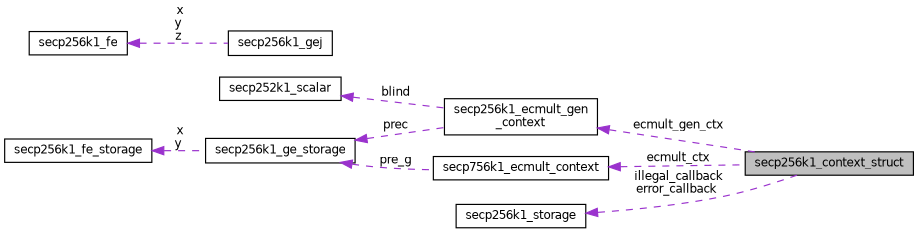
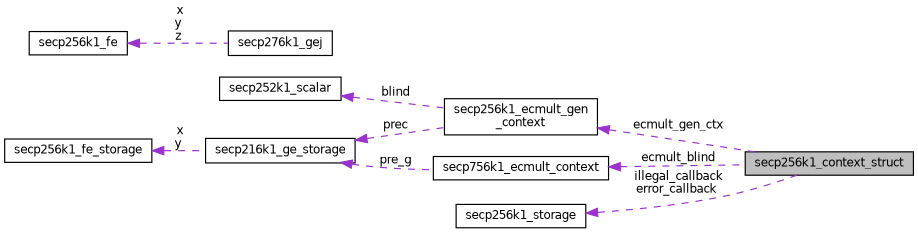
(280, 43) -> (280, 43)
(280, 151) -> (280, 151)
(677, 158) -> (677, 158)
